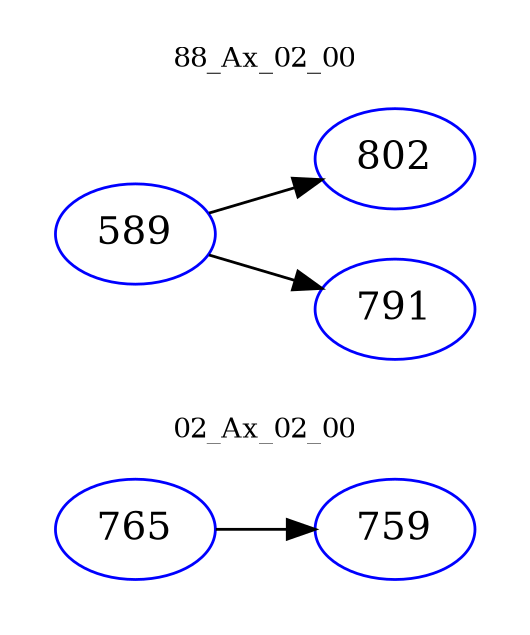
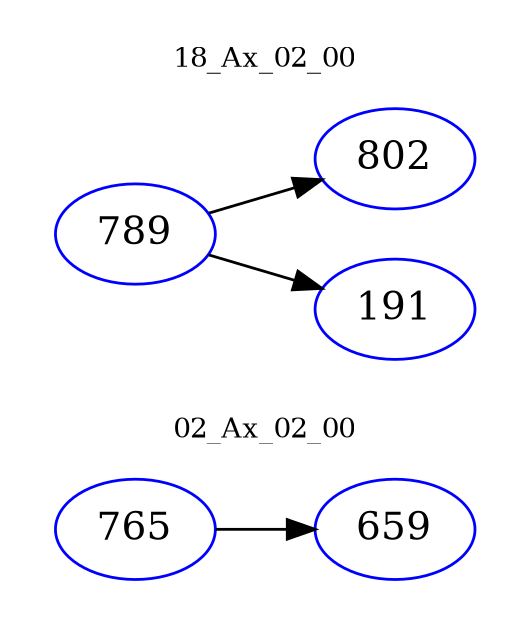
(265, 60) -> (265, 60)
(135, 234) -> (135, 234)
(395, 309) -> (395, 309)
(395, 529) -> (395, 529)
